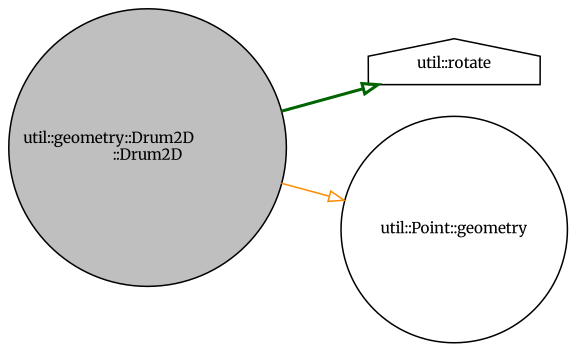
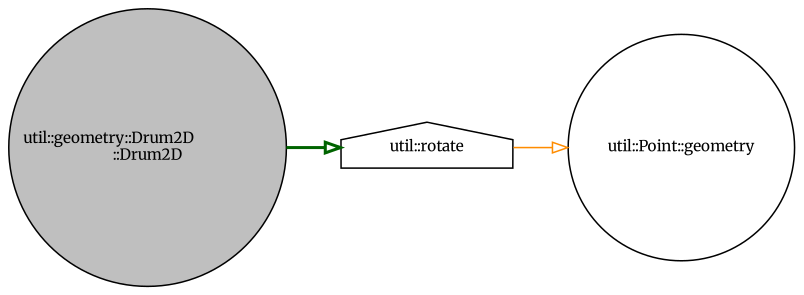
(305, 190) -> (533, 148)
